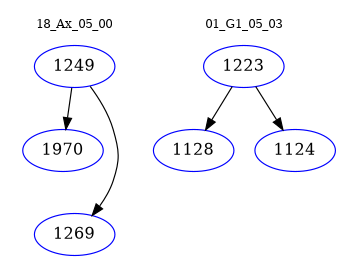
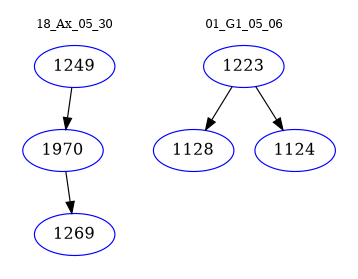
(75, 25) -> (75, 25)
(244, 25) -> (244, 25)
(117, 145) -> (68, 187)
